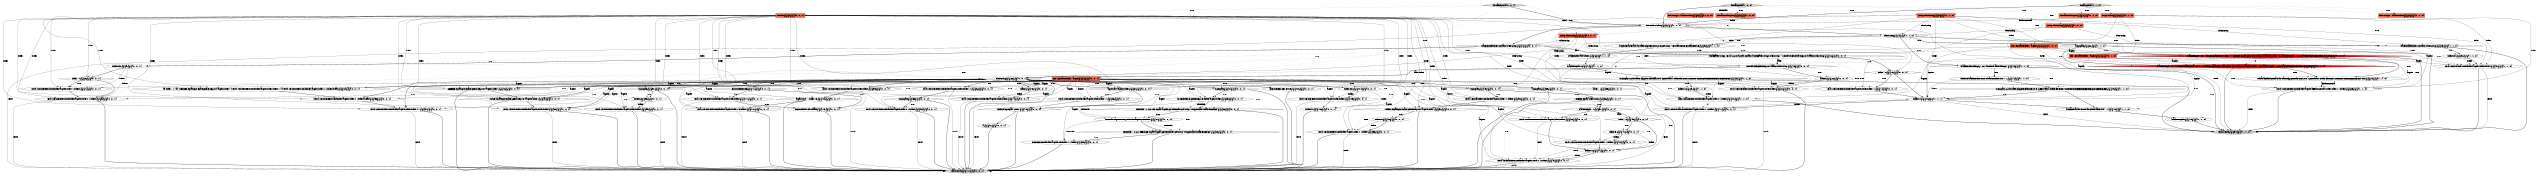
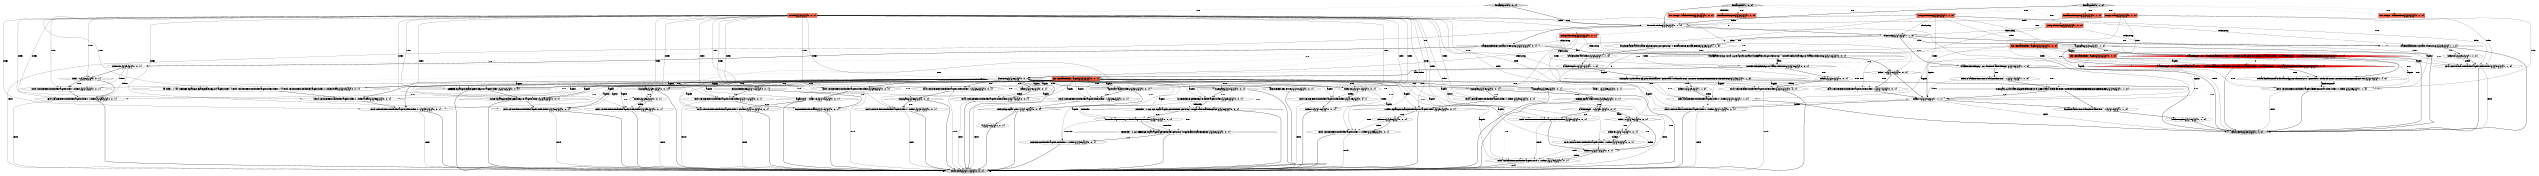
(2025, 21) -> (2024, 21)
